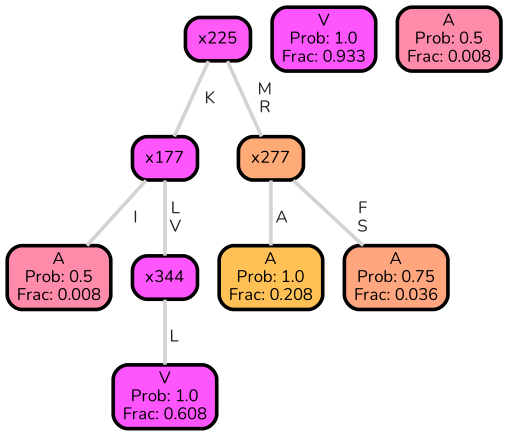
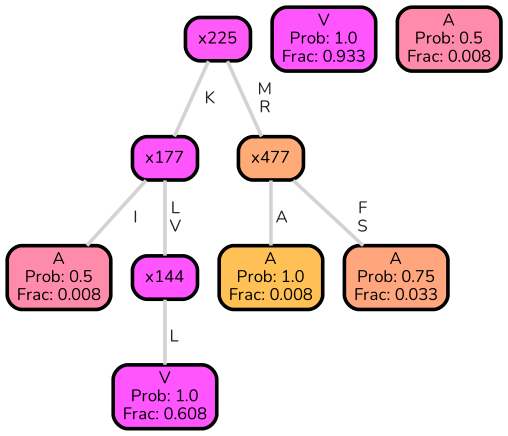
(271, 158) -> (271, 158)
(165, 278) -> (165, 278)
(271, 278) -> (271, 278)
(396, 278) -> (396, 278)
